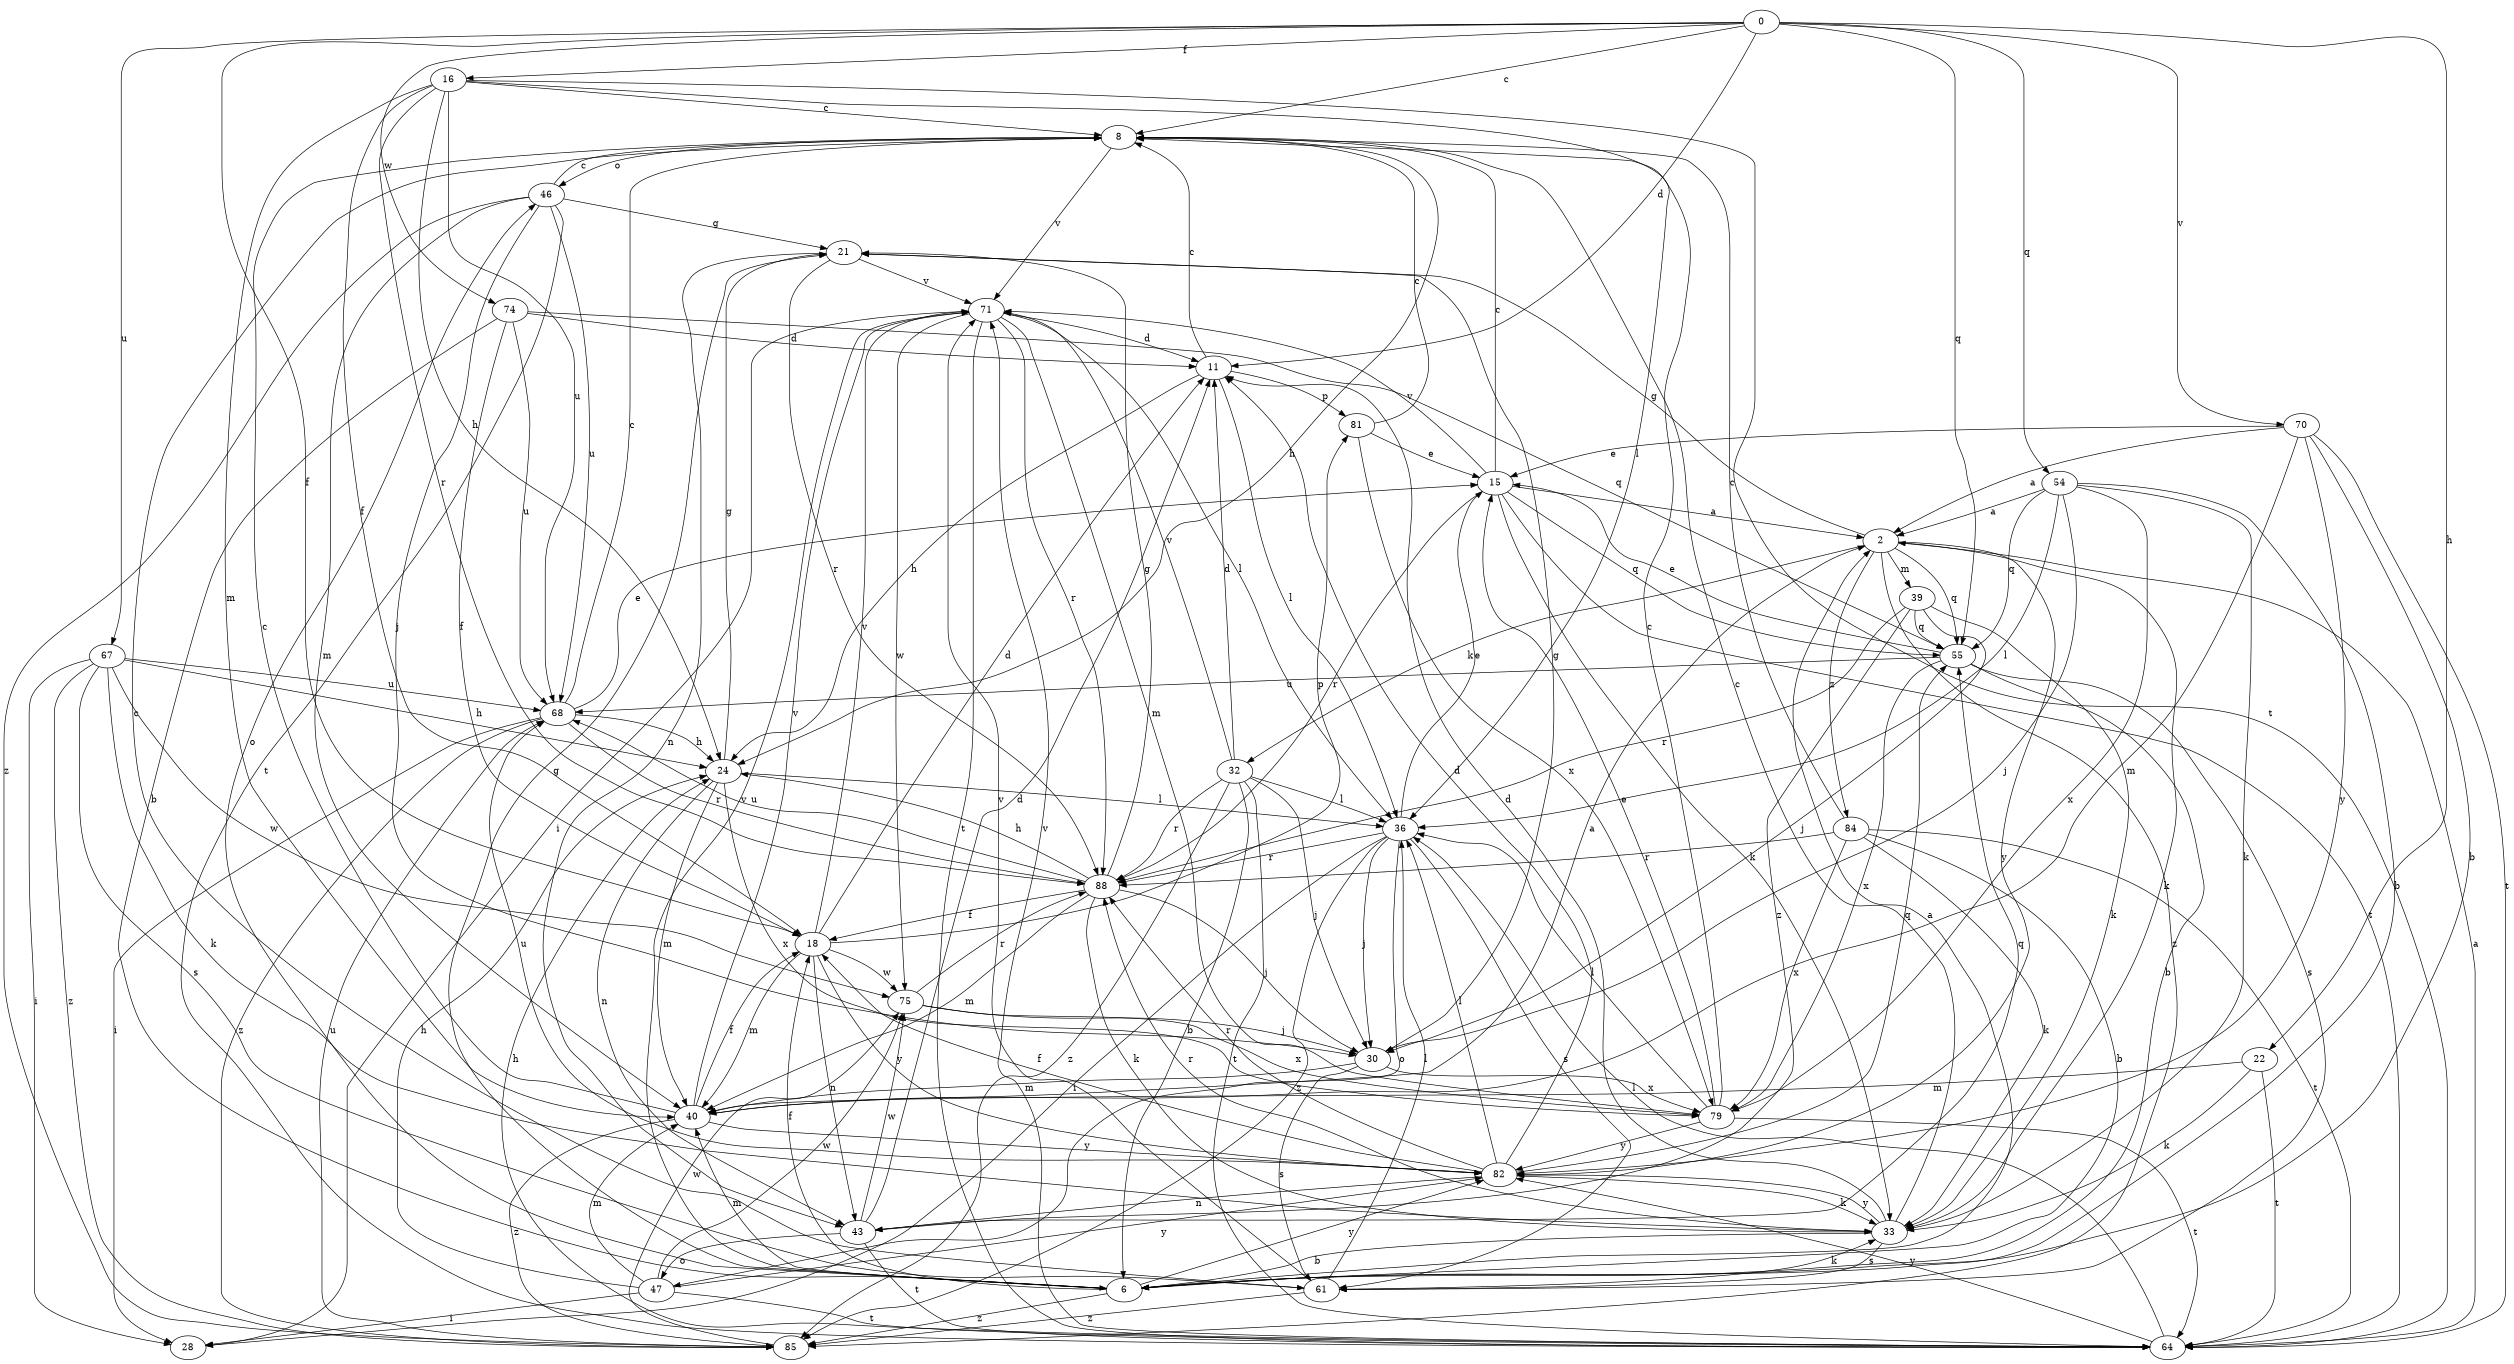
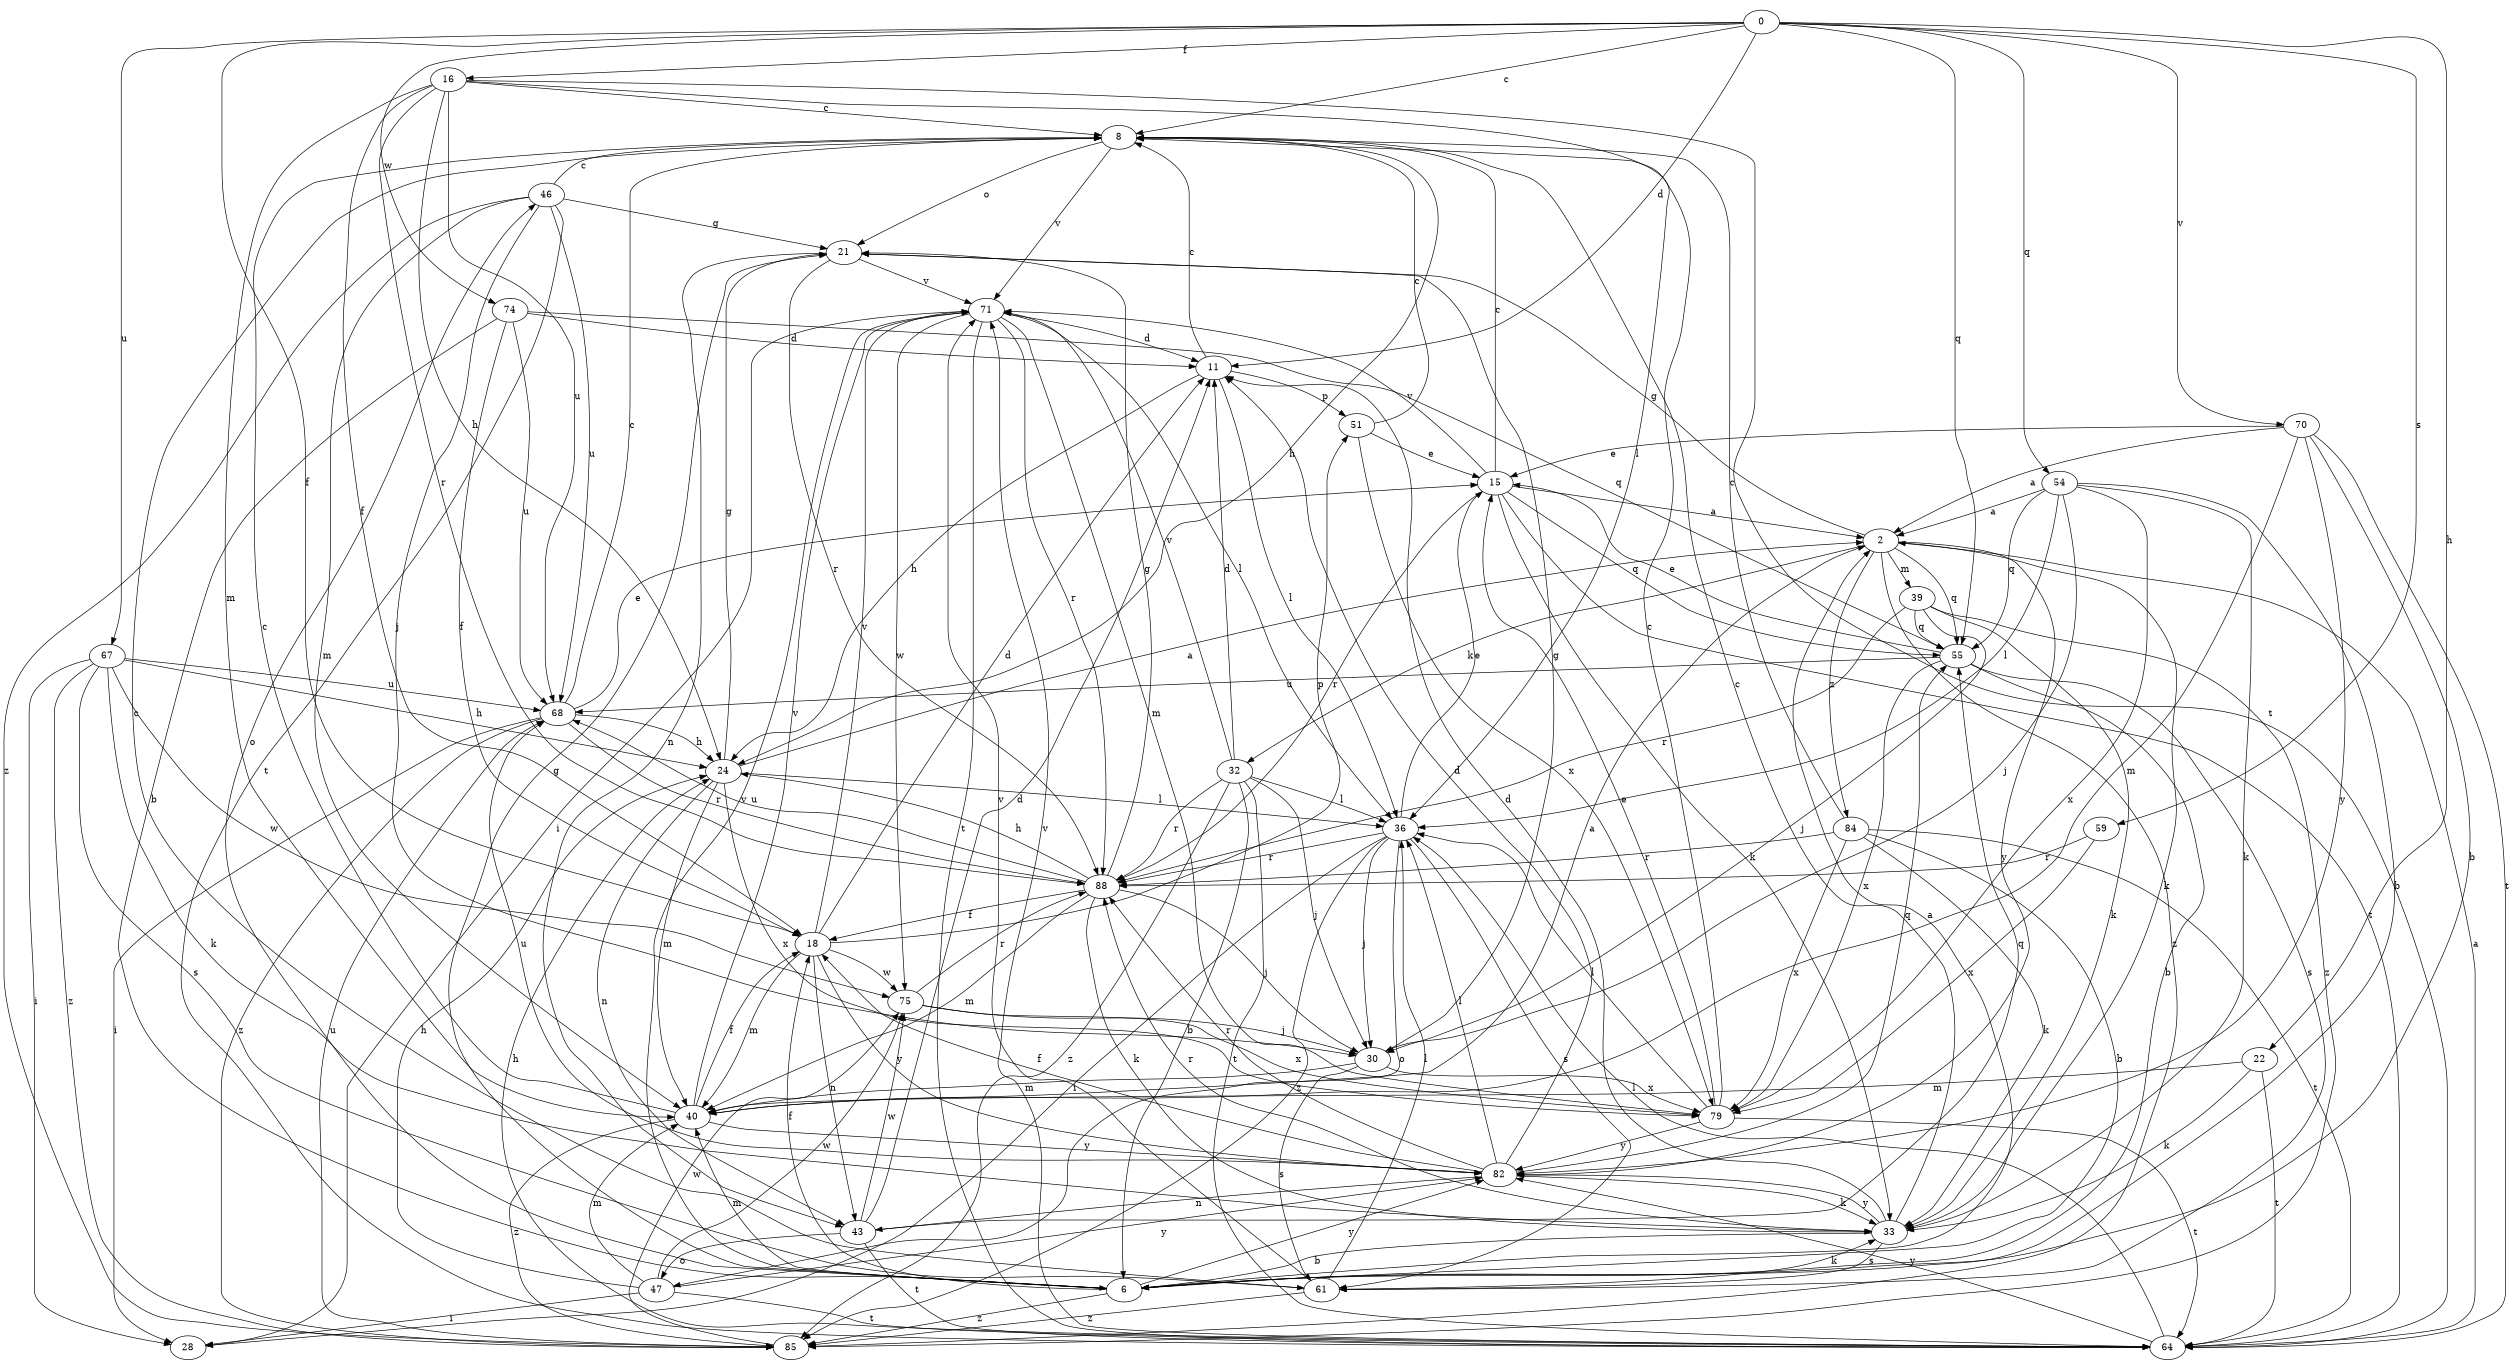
(830, 142) -> (980, 185)
(1357, 426) -> (1357, 426)
none -> (1319, 615)
none -> (2101, 829)
(1571, 1184) -> (2050, 1285)
